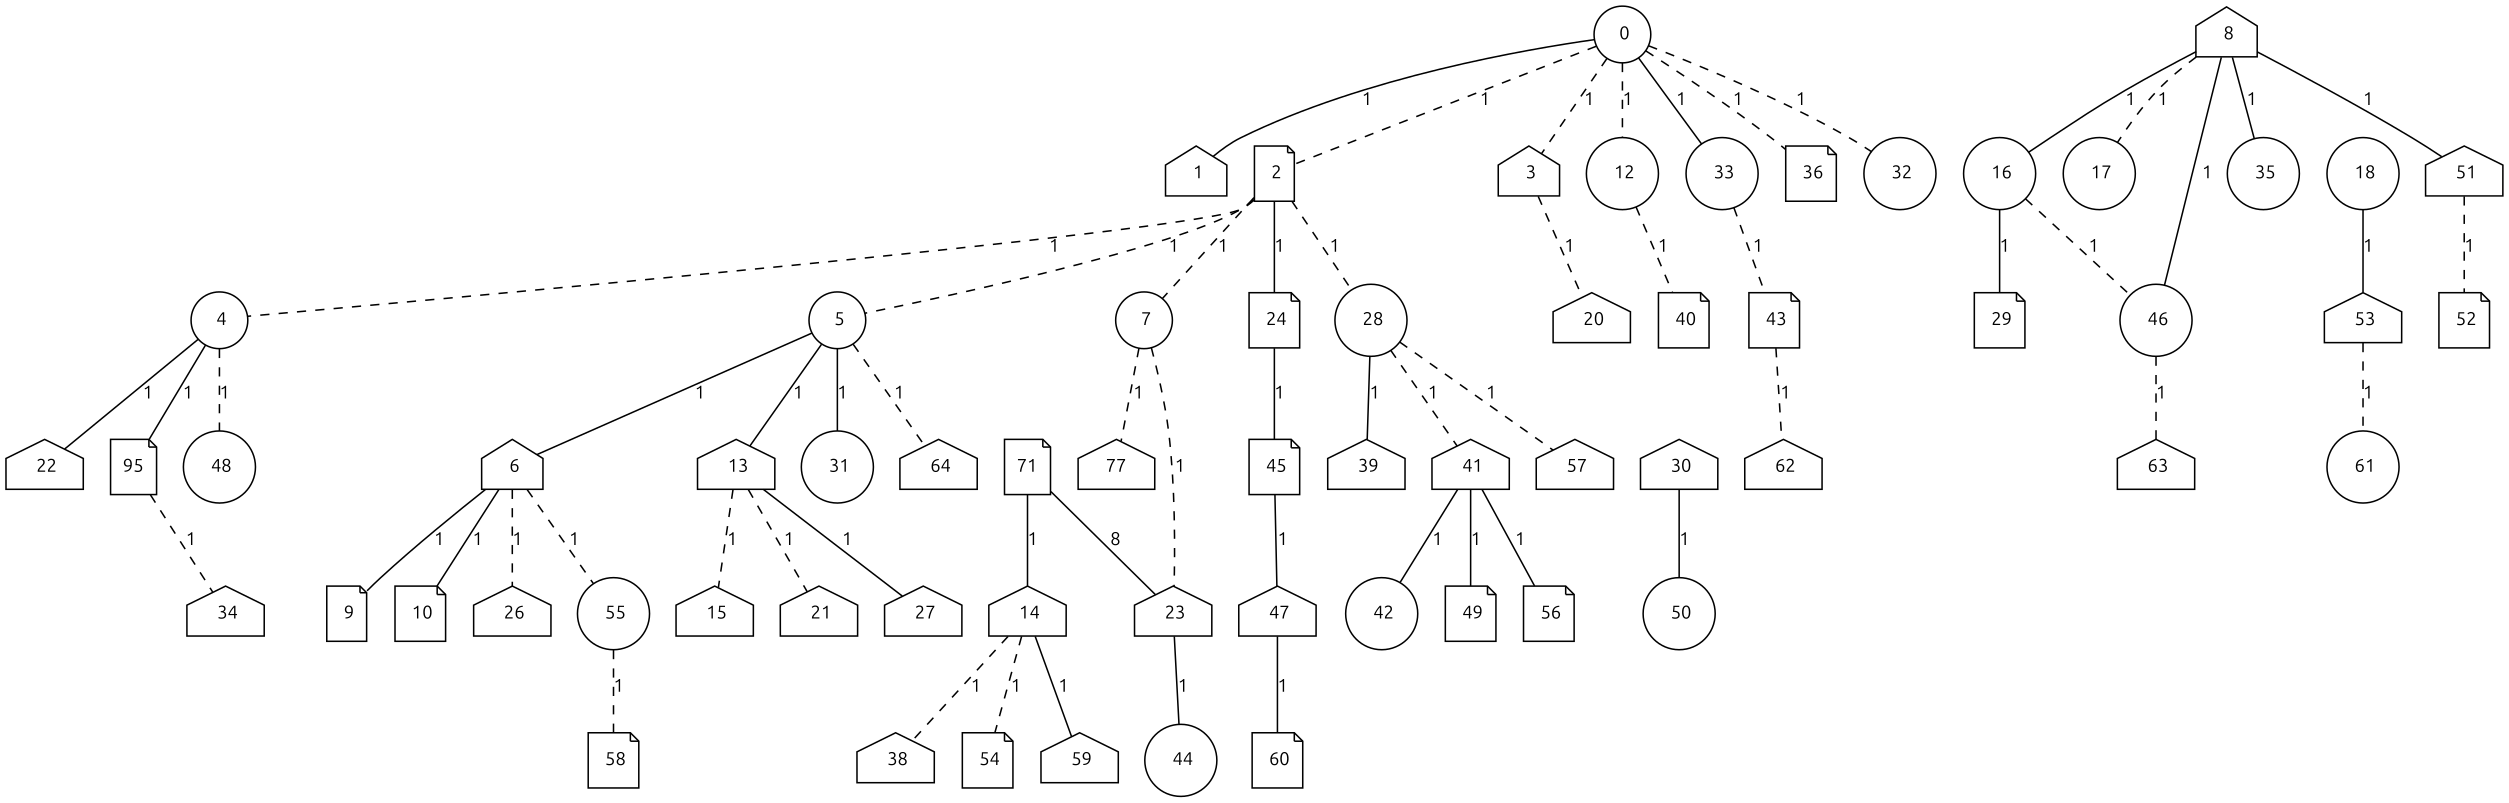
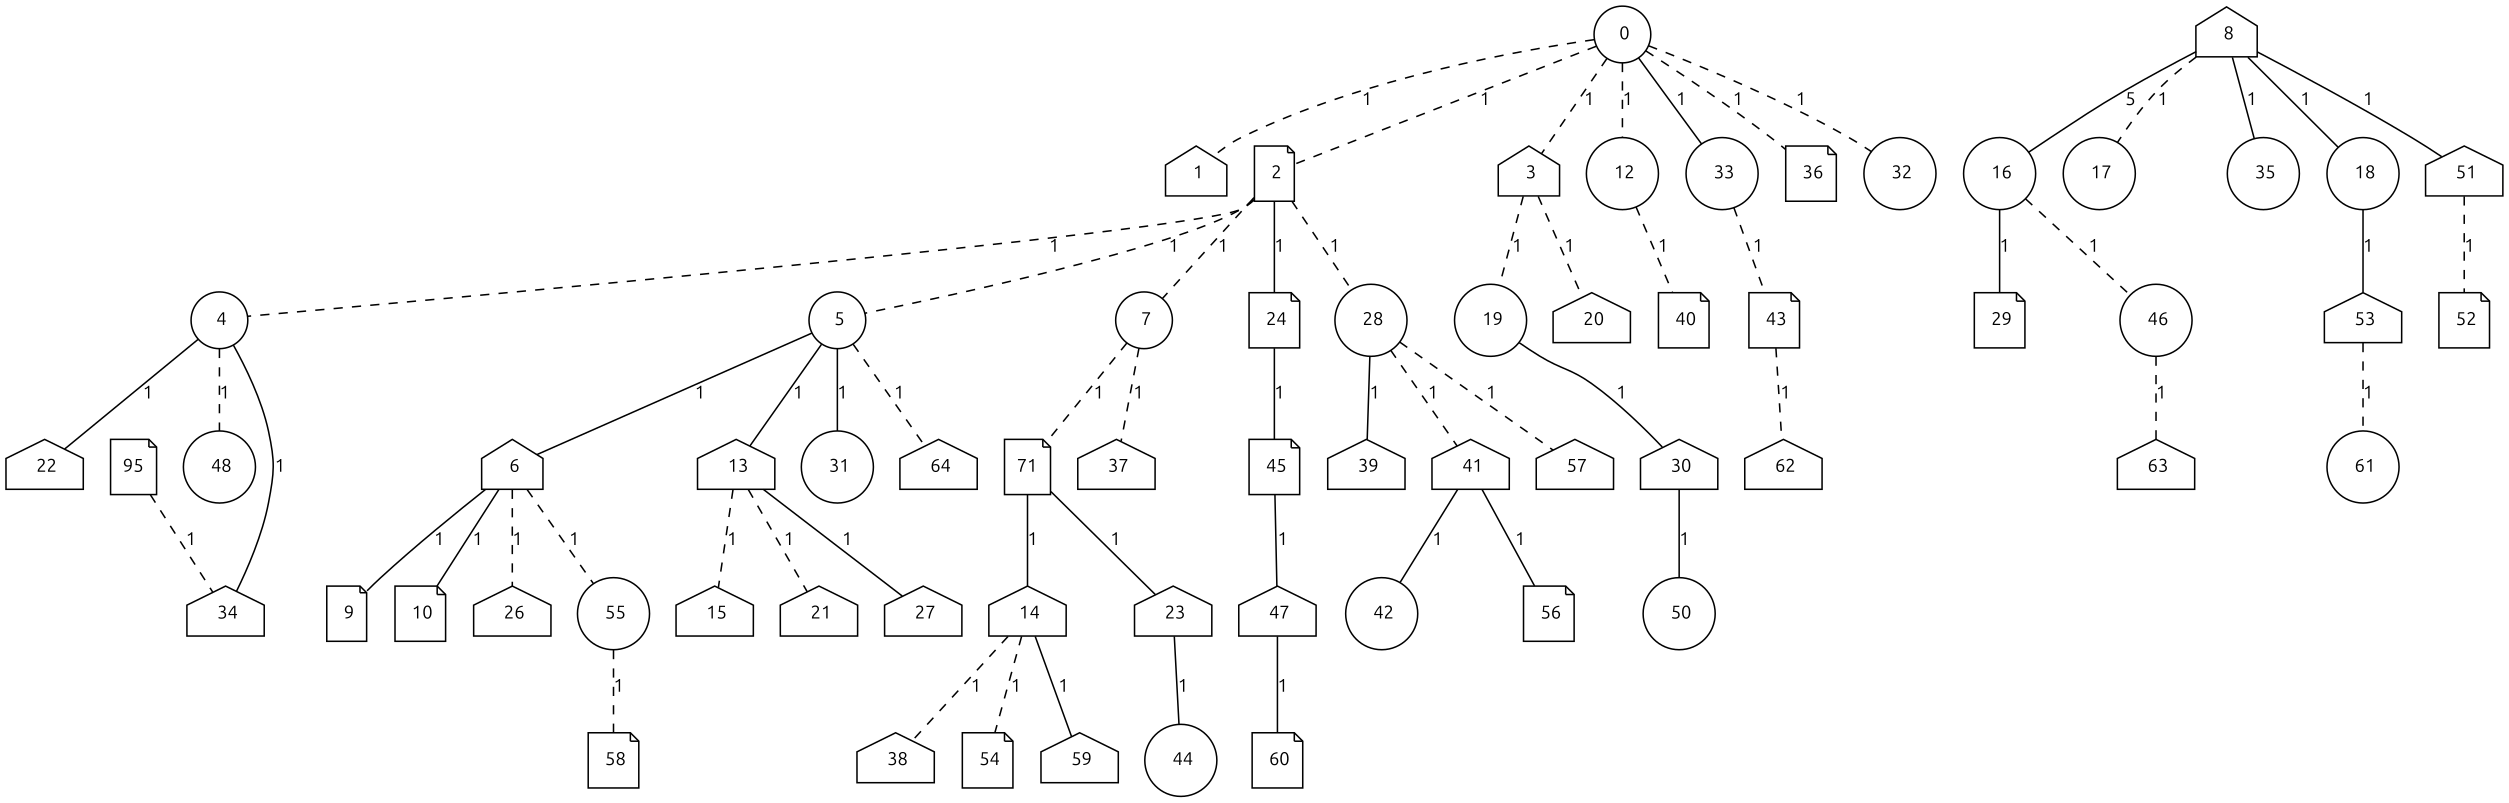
(1398, 80) -> (1398, 80)
(2131, 100) -> (2131, 100)
(2193, 171) -> (2293, 102)
none -> (1491, 320)
(178, 392) -> (273, 467)
(1172, 466) -> (1088, 391)
(1116, 467) -> (1116, 467)
(1116, 540) -> (1116, 540)
(1471, 614) -> none
